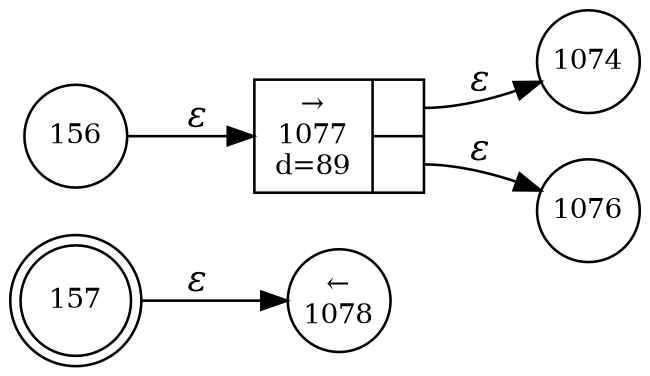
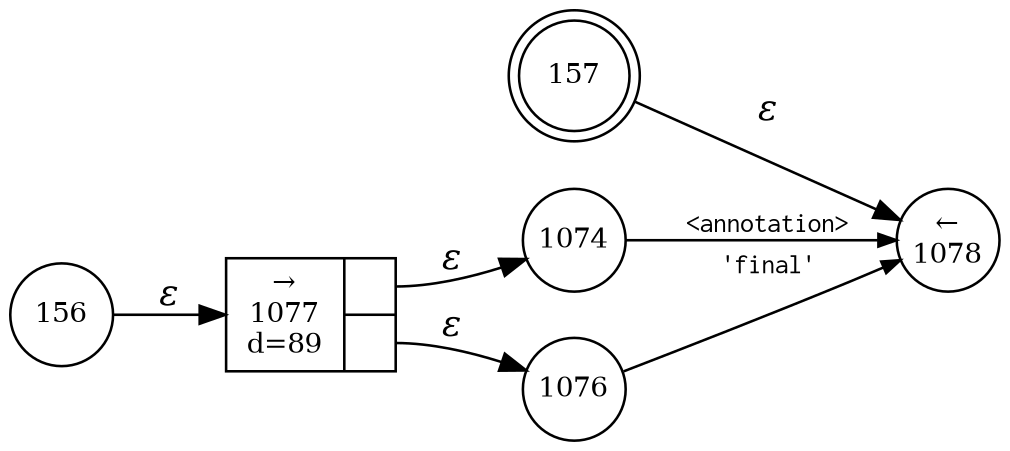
none -> (752, 240)
none -> (754, 320)
